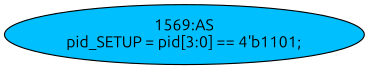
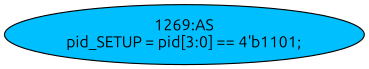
(184, 35) -> (184, 35)
